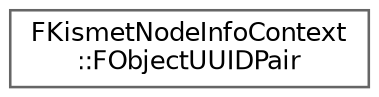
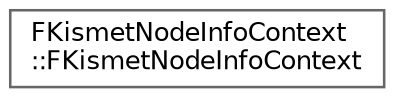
(190, 49) -> (197, 49)
